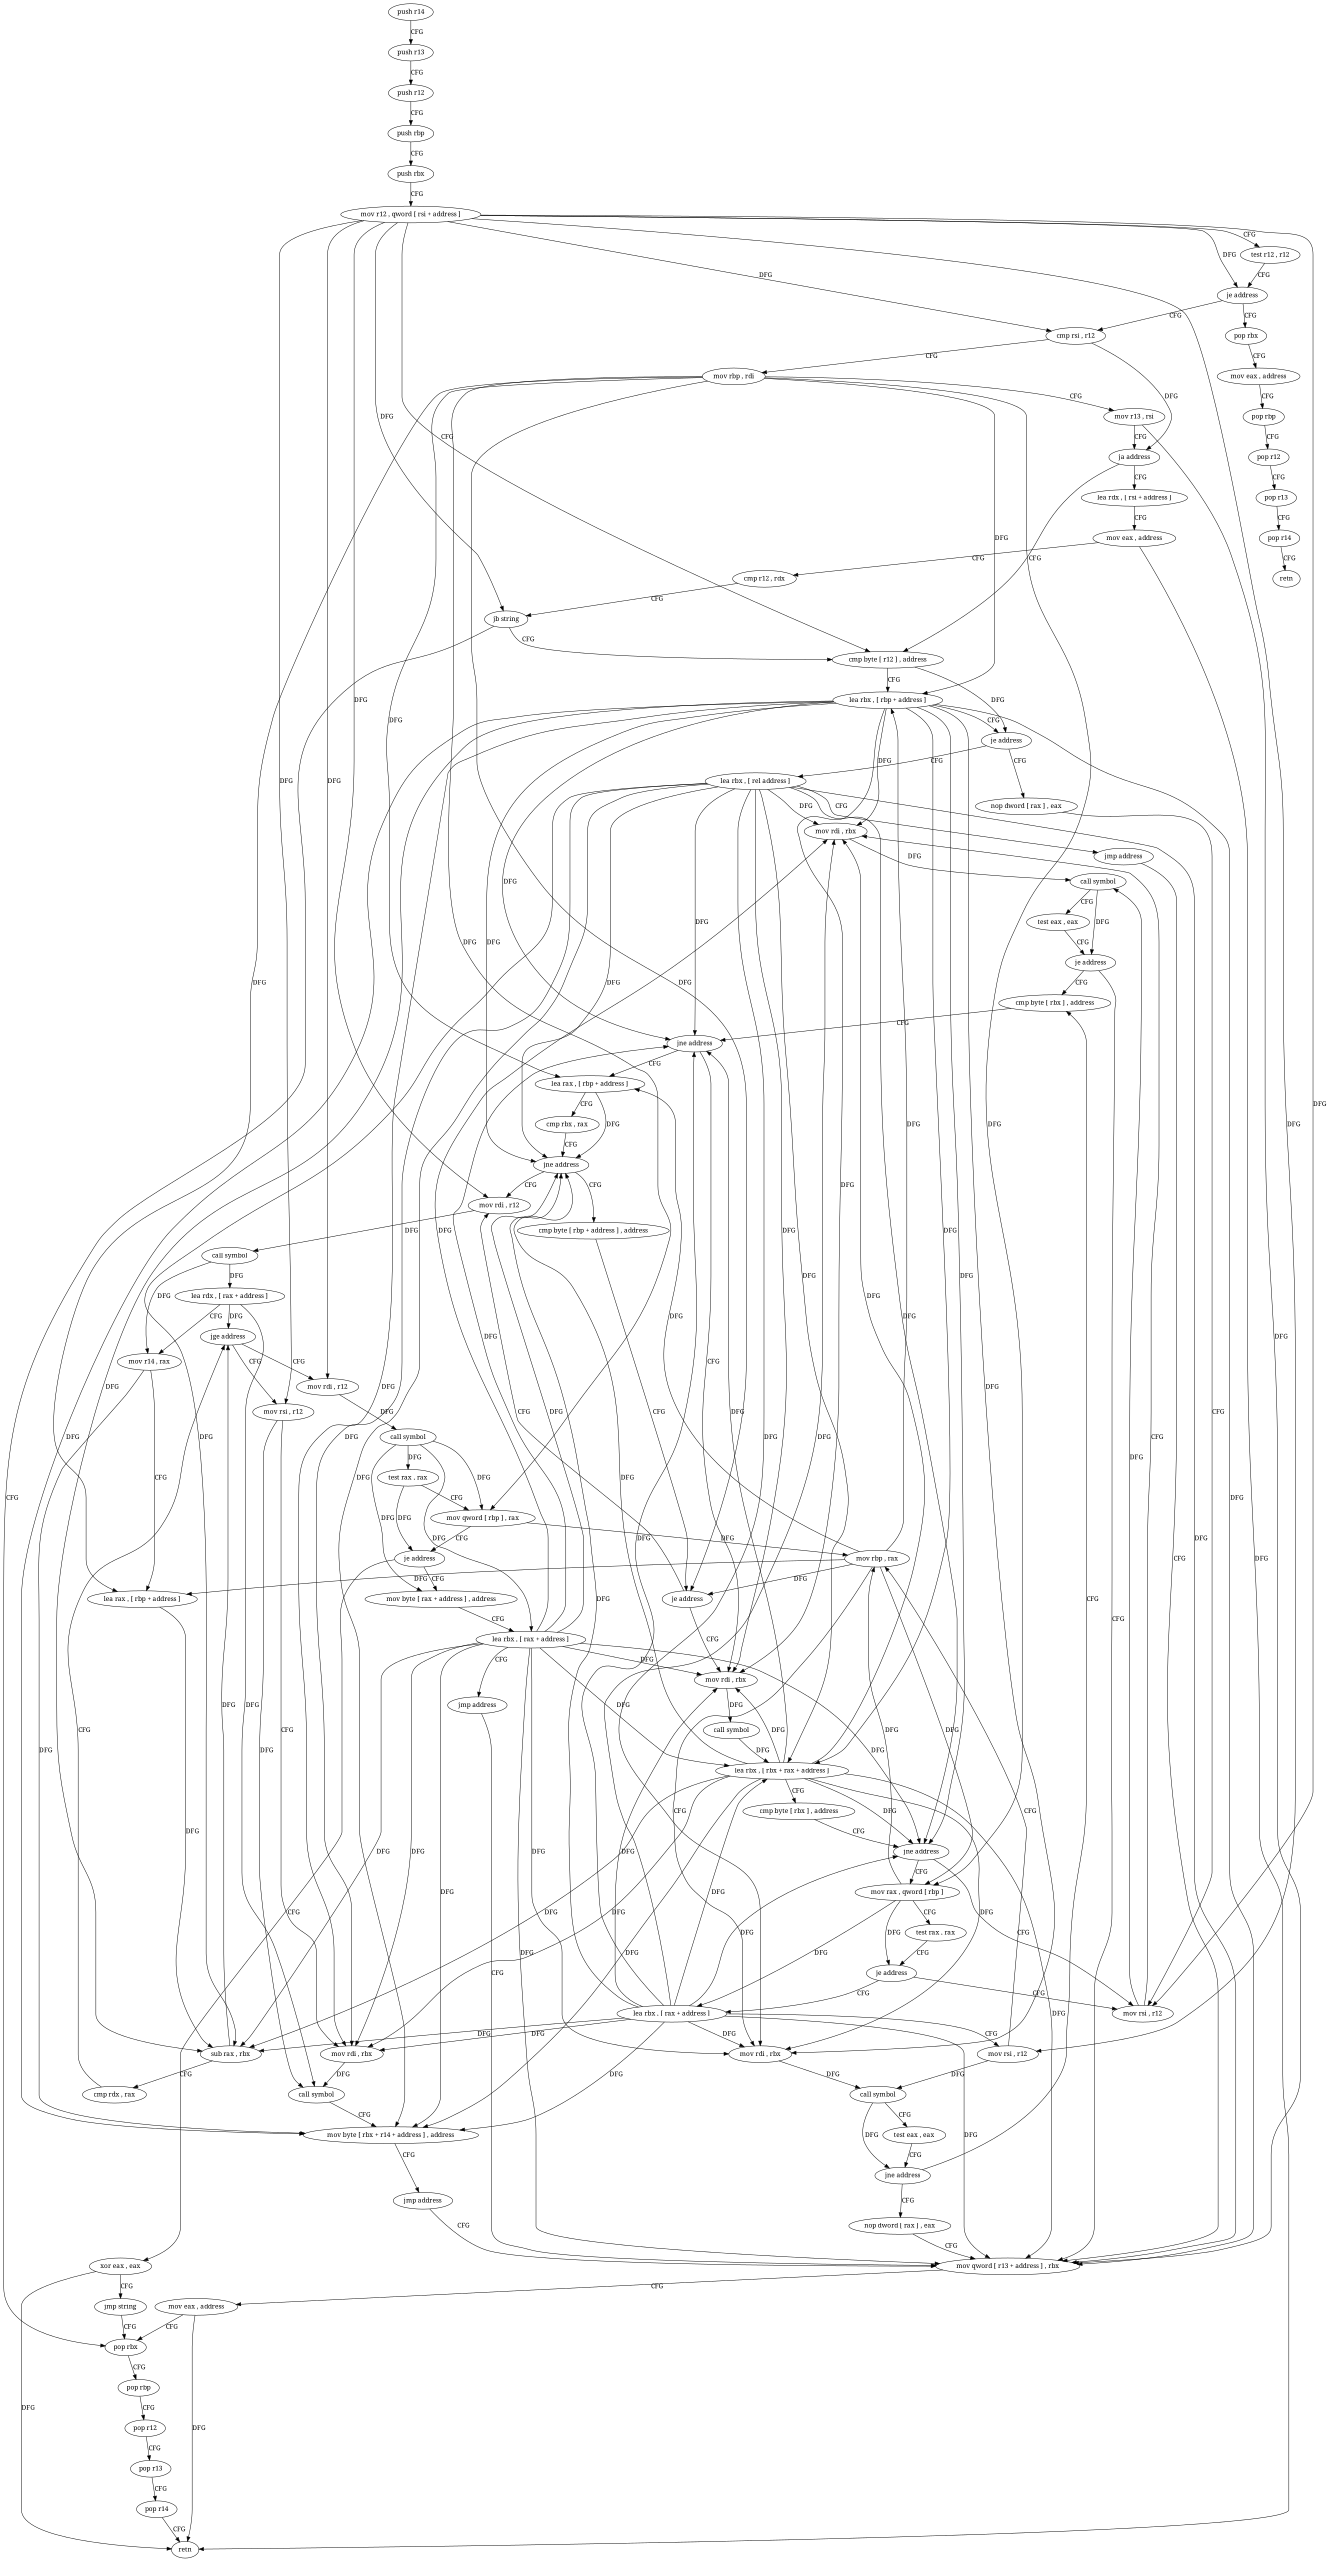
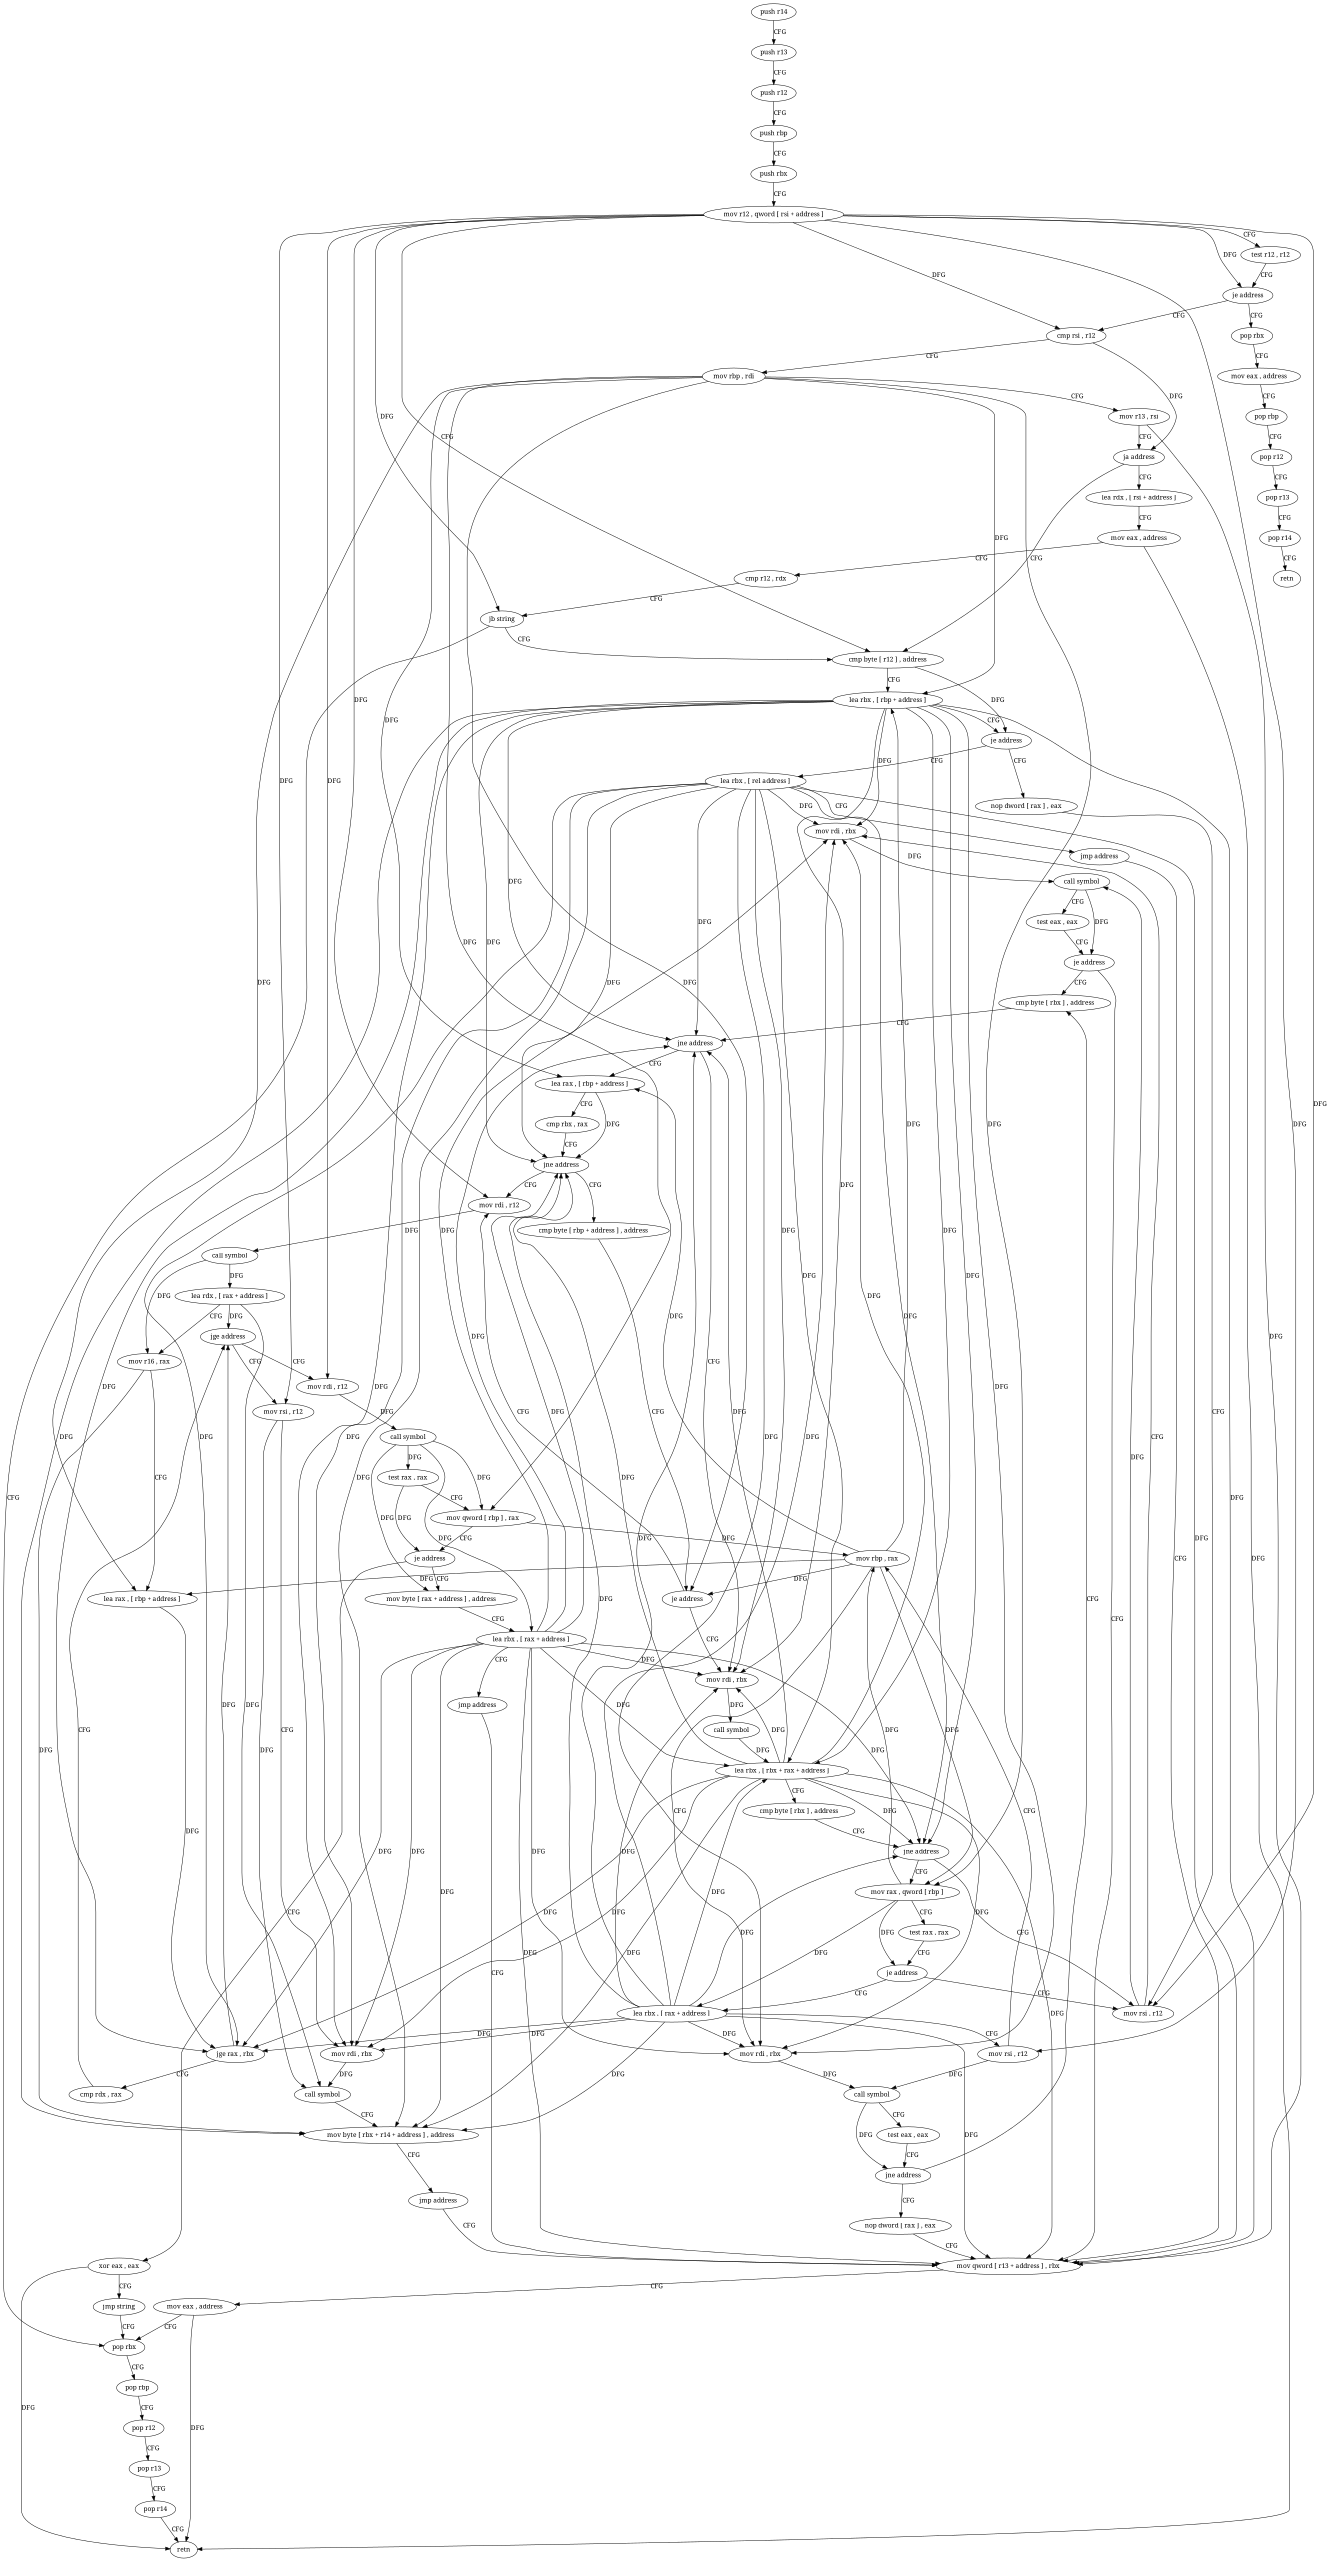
(149, 1362) -> (149, 1362)
(231, 2054) -> (235, 2054)
